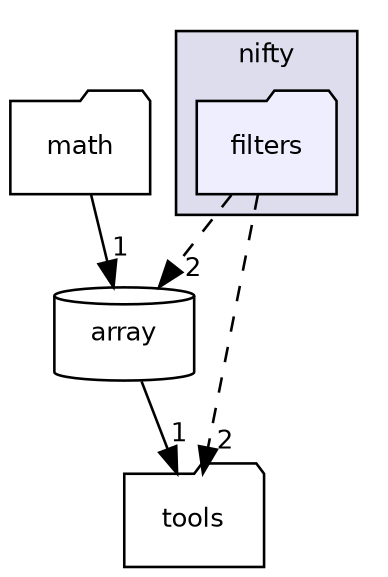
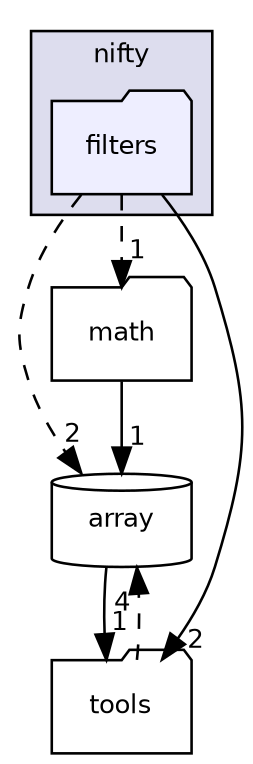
none -> (122, 231)
(233, 321) -> (242, 414)
none -> (139, 627)
